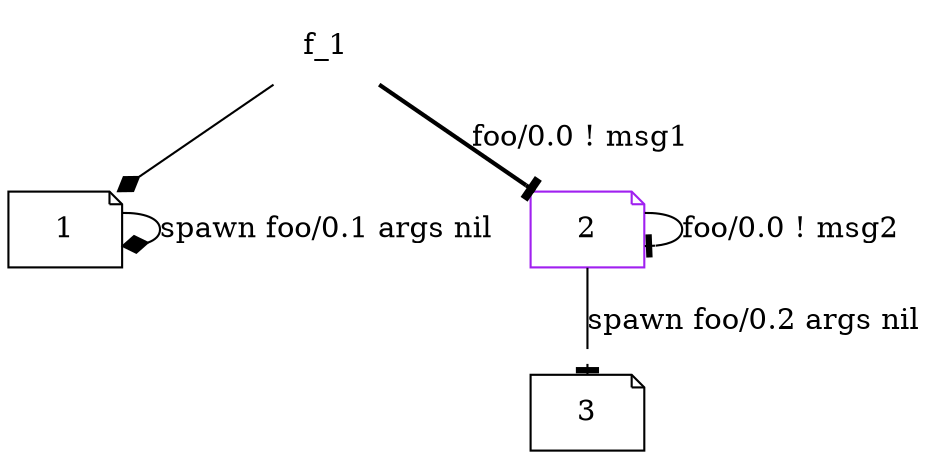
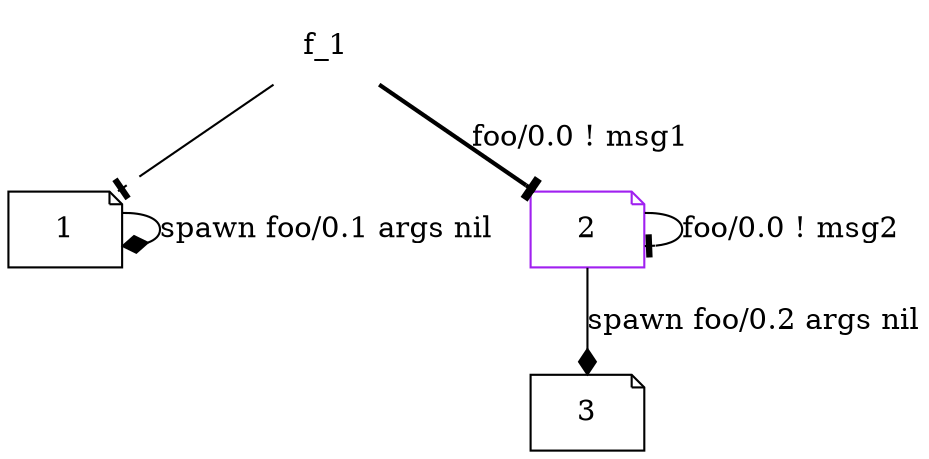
(206, 131) -> (206, 131)
(587, 308) -> (587, 308)
